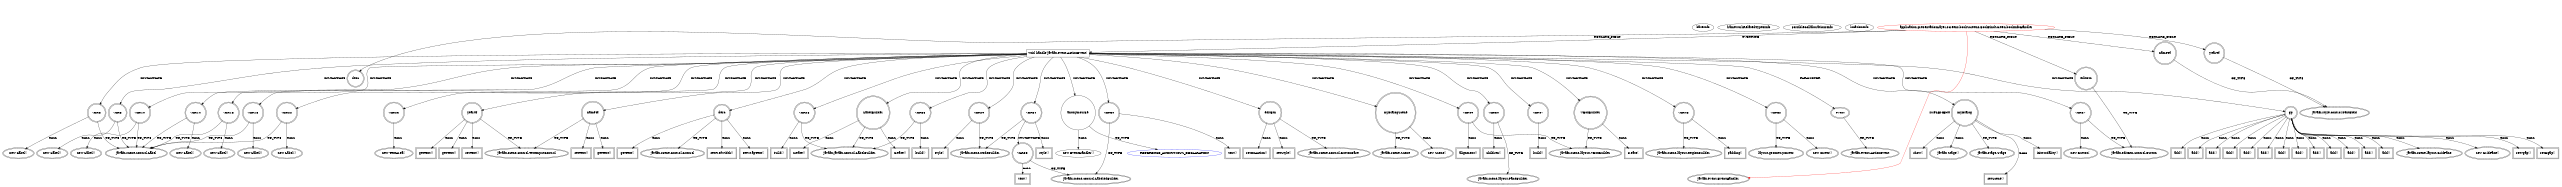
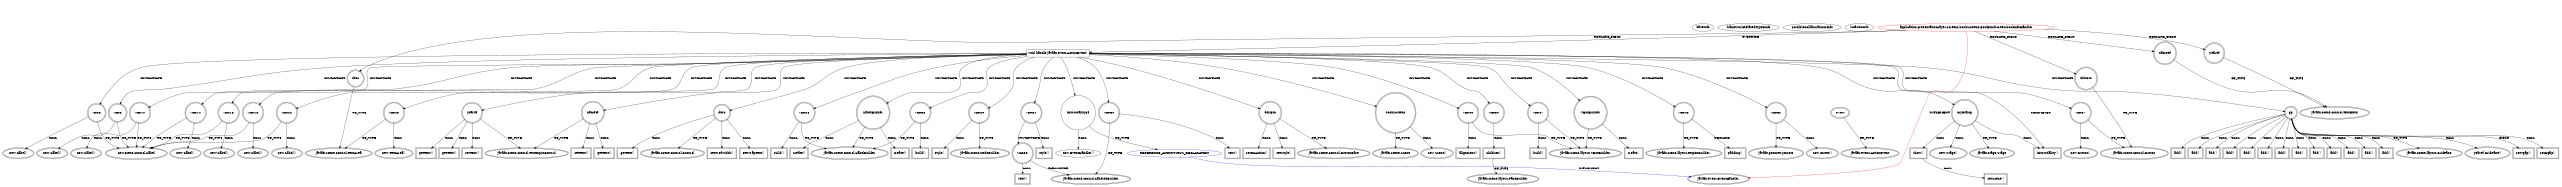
(1616, 62) -> (1585, 57)
(1078, 113) -> (1078, 113)
(1396, 113) -> (1396, 113)
(2335, 113) -> (2335, 113)
(1006, 133) -> none
none -> (1562, 133)
(1722, 138) -> (1722, 138)
(2400, 138) -> (2400, 138)
(2504, 138) -> (2504, 138)
(2012, 139) -> (1951, 172)
(1507, 146) -> (1493, 165)
(136, 153) -> (136, 153)
none -> (339, 153)
(850, 153) -> (850, 153)
(1776, 153) -> (1776, 153)
(1948, 153) -> (1948, 153)
(2134, 153) -> (2134, 153)
(2488, 153) -> (2488, 153)
none -> (1439, 166)
(1058, 169) -> (1058, 169)
